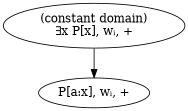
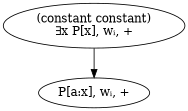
(94, 26) -> (94, 26)
